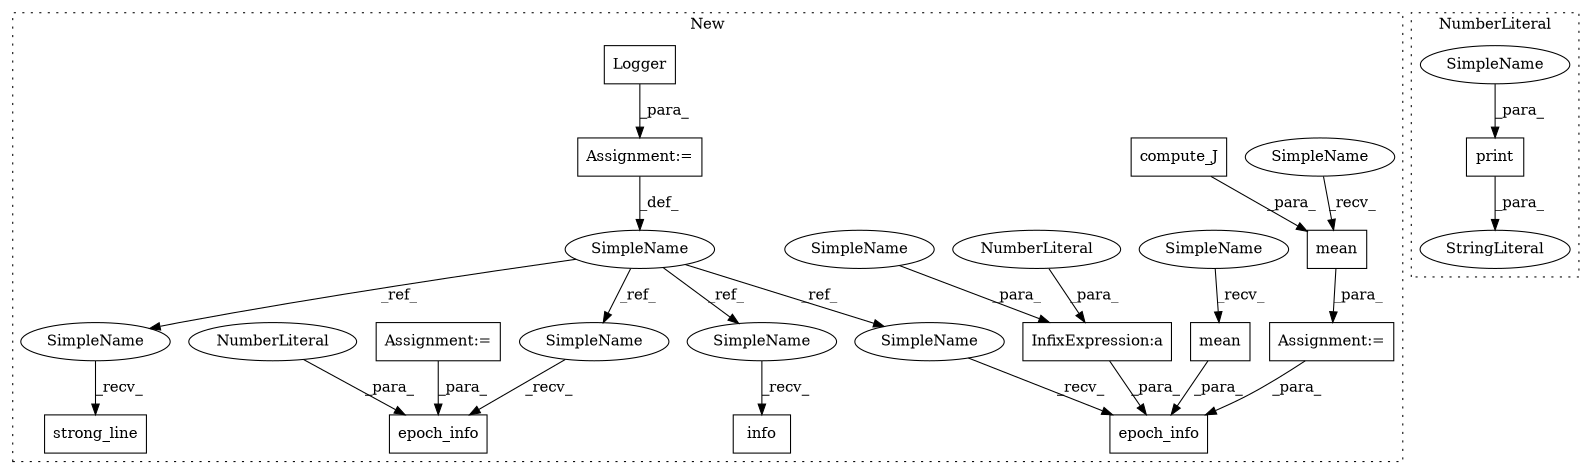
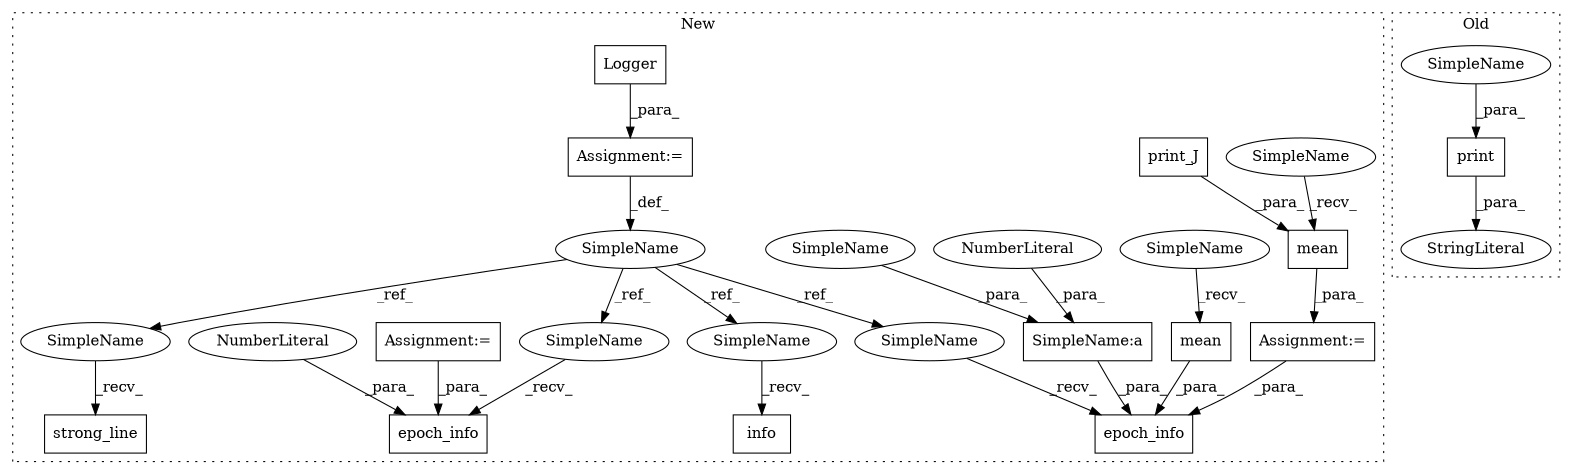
(1495, 25) -> (1476, 25)
(1179, 157) -> (1174, 157)
(1097, 342) -> (1088, 342)
